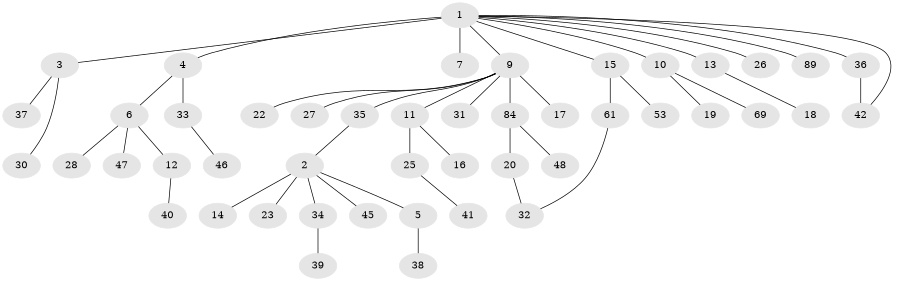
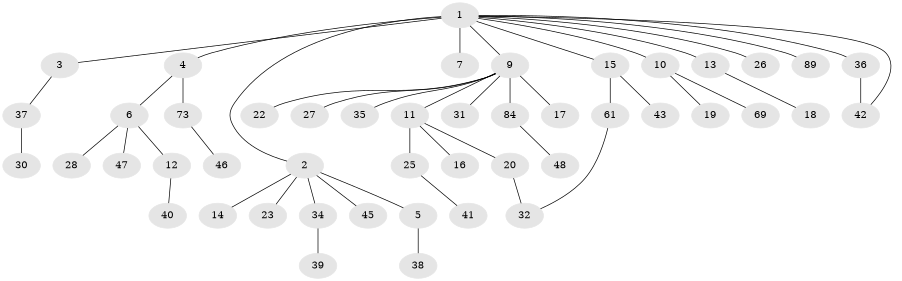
(183, 116) -> (183, 116)
(660, 116) -> (660, 116)
(50, 118) -> (22, 141)
(332, 141) -> (287, 57)
(510, 141) -> (460, 141)
